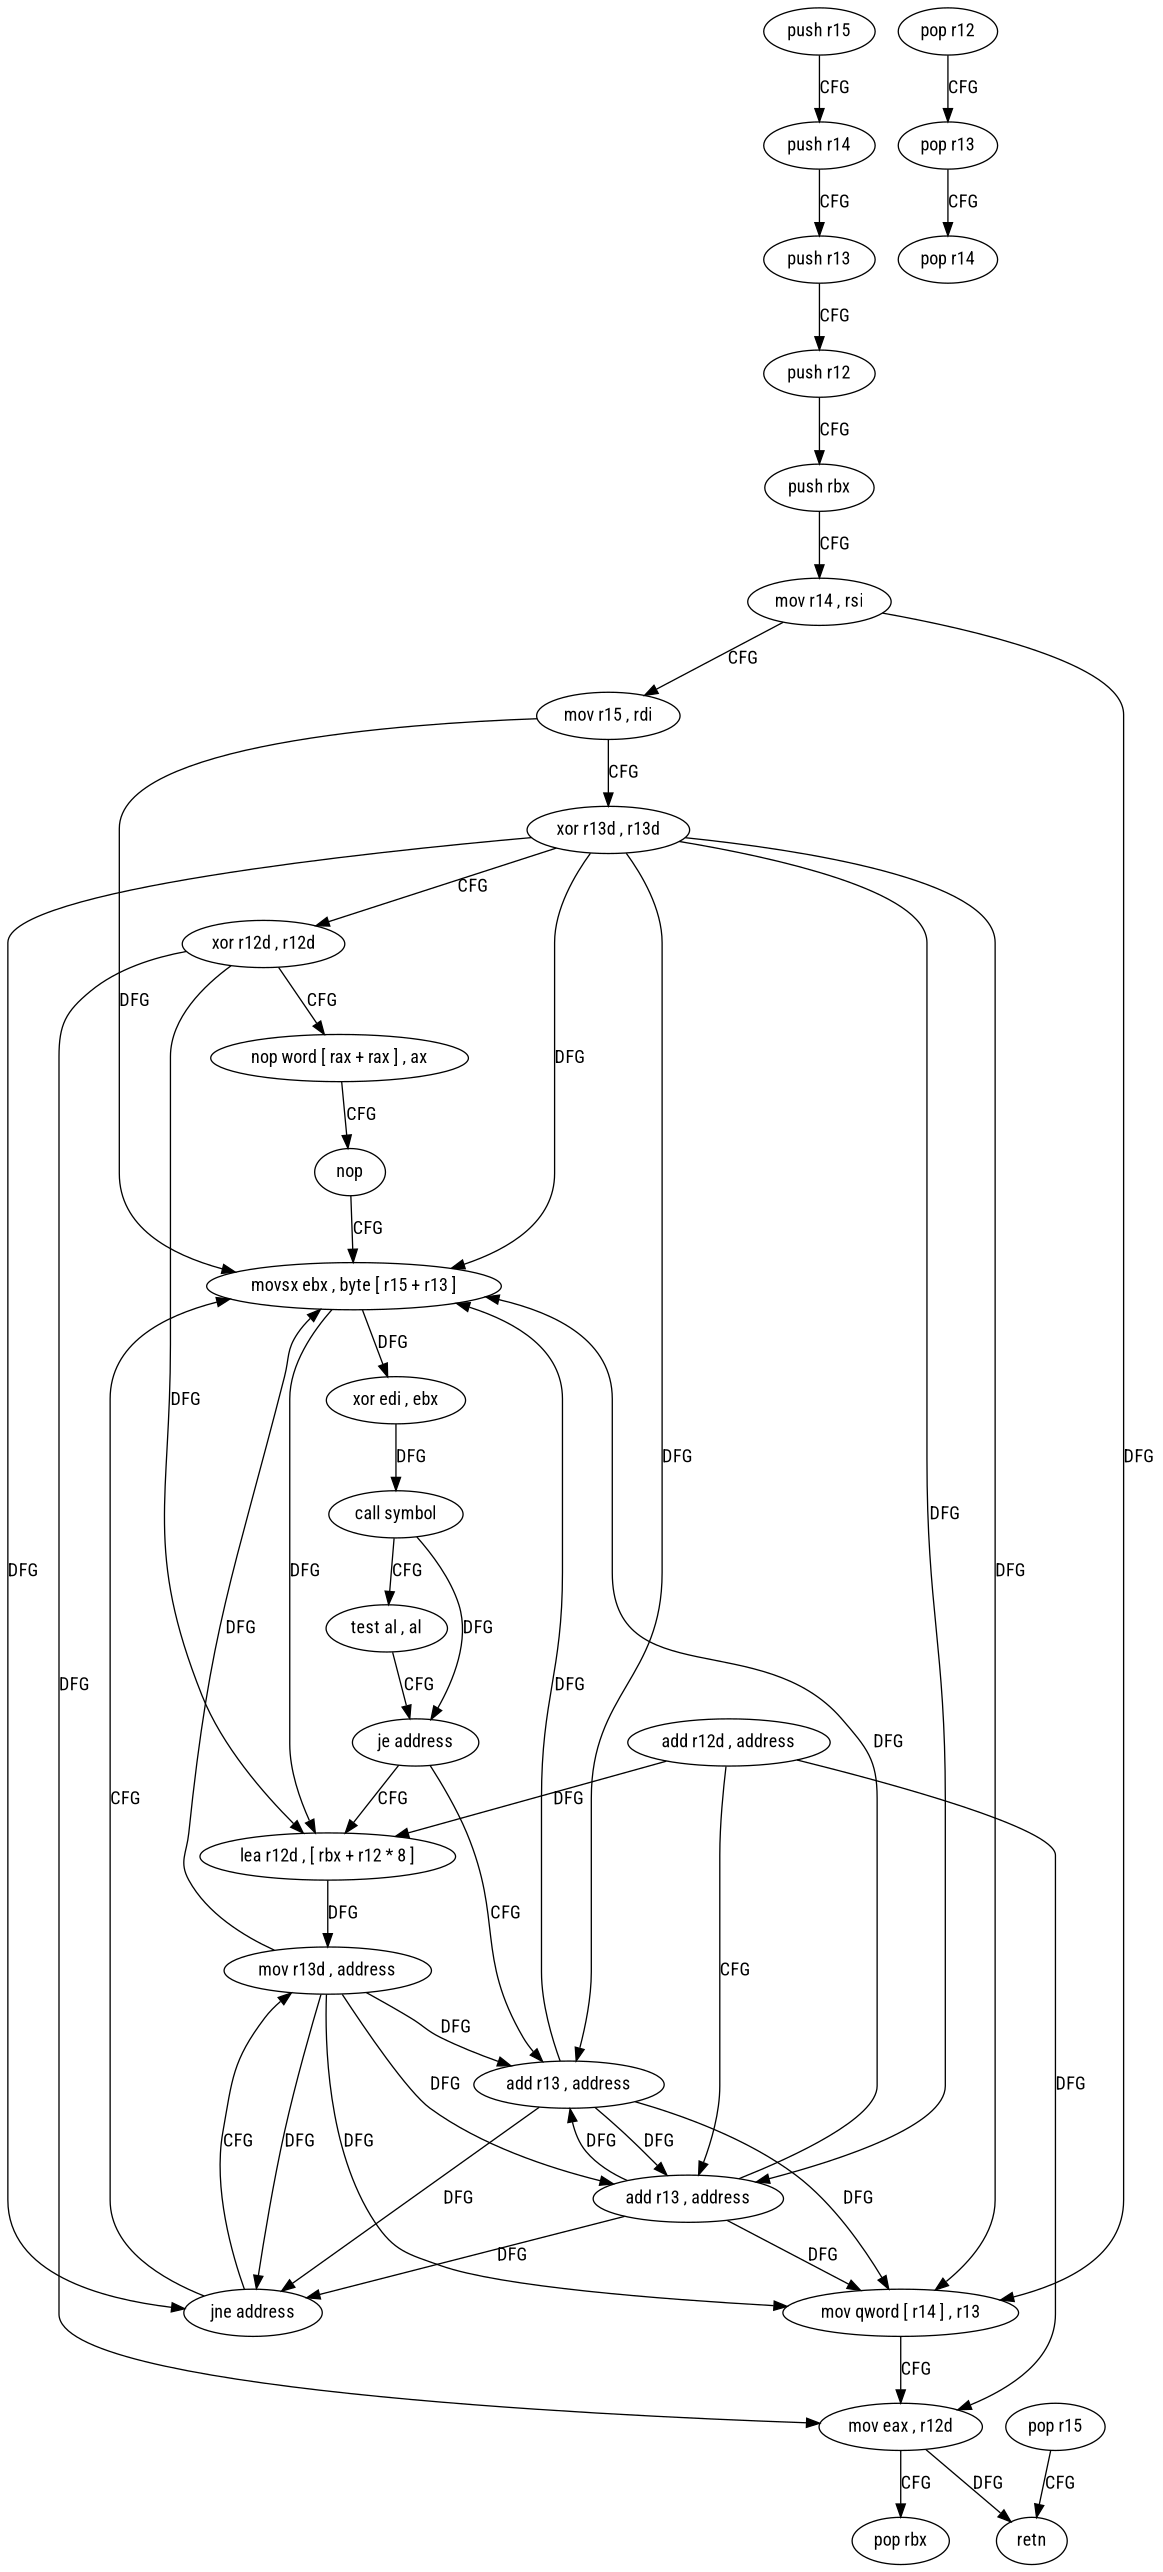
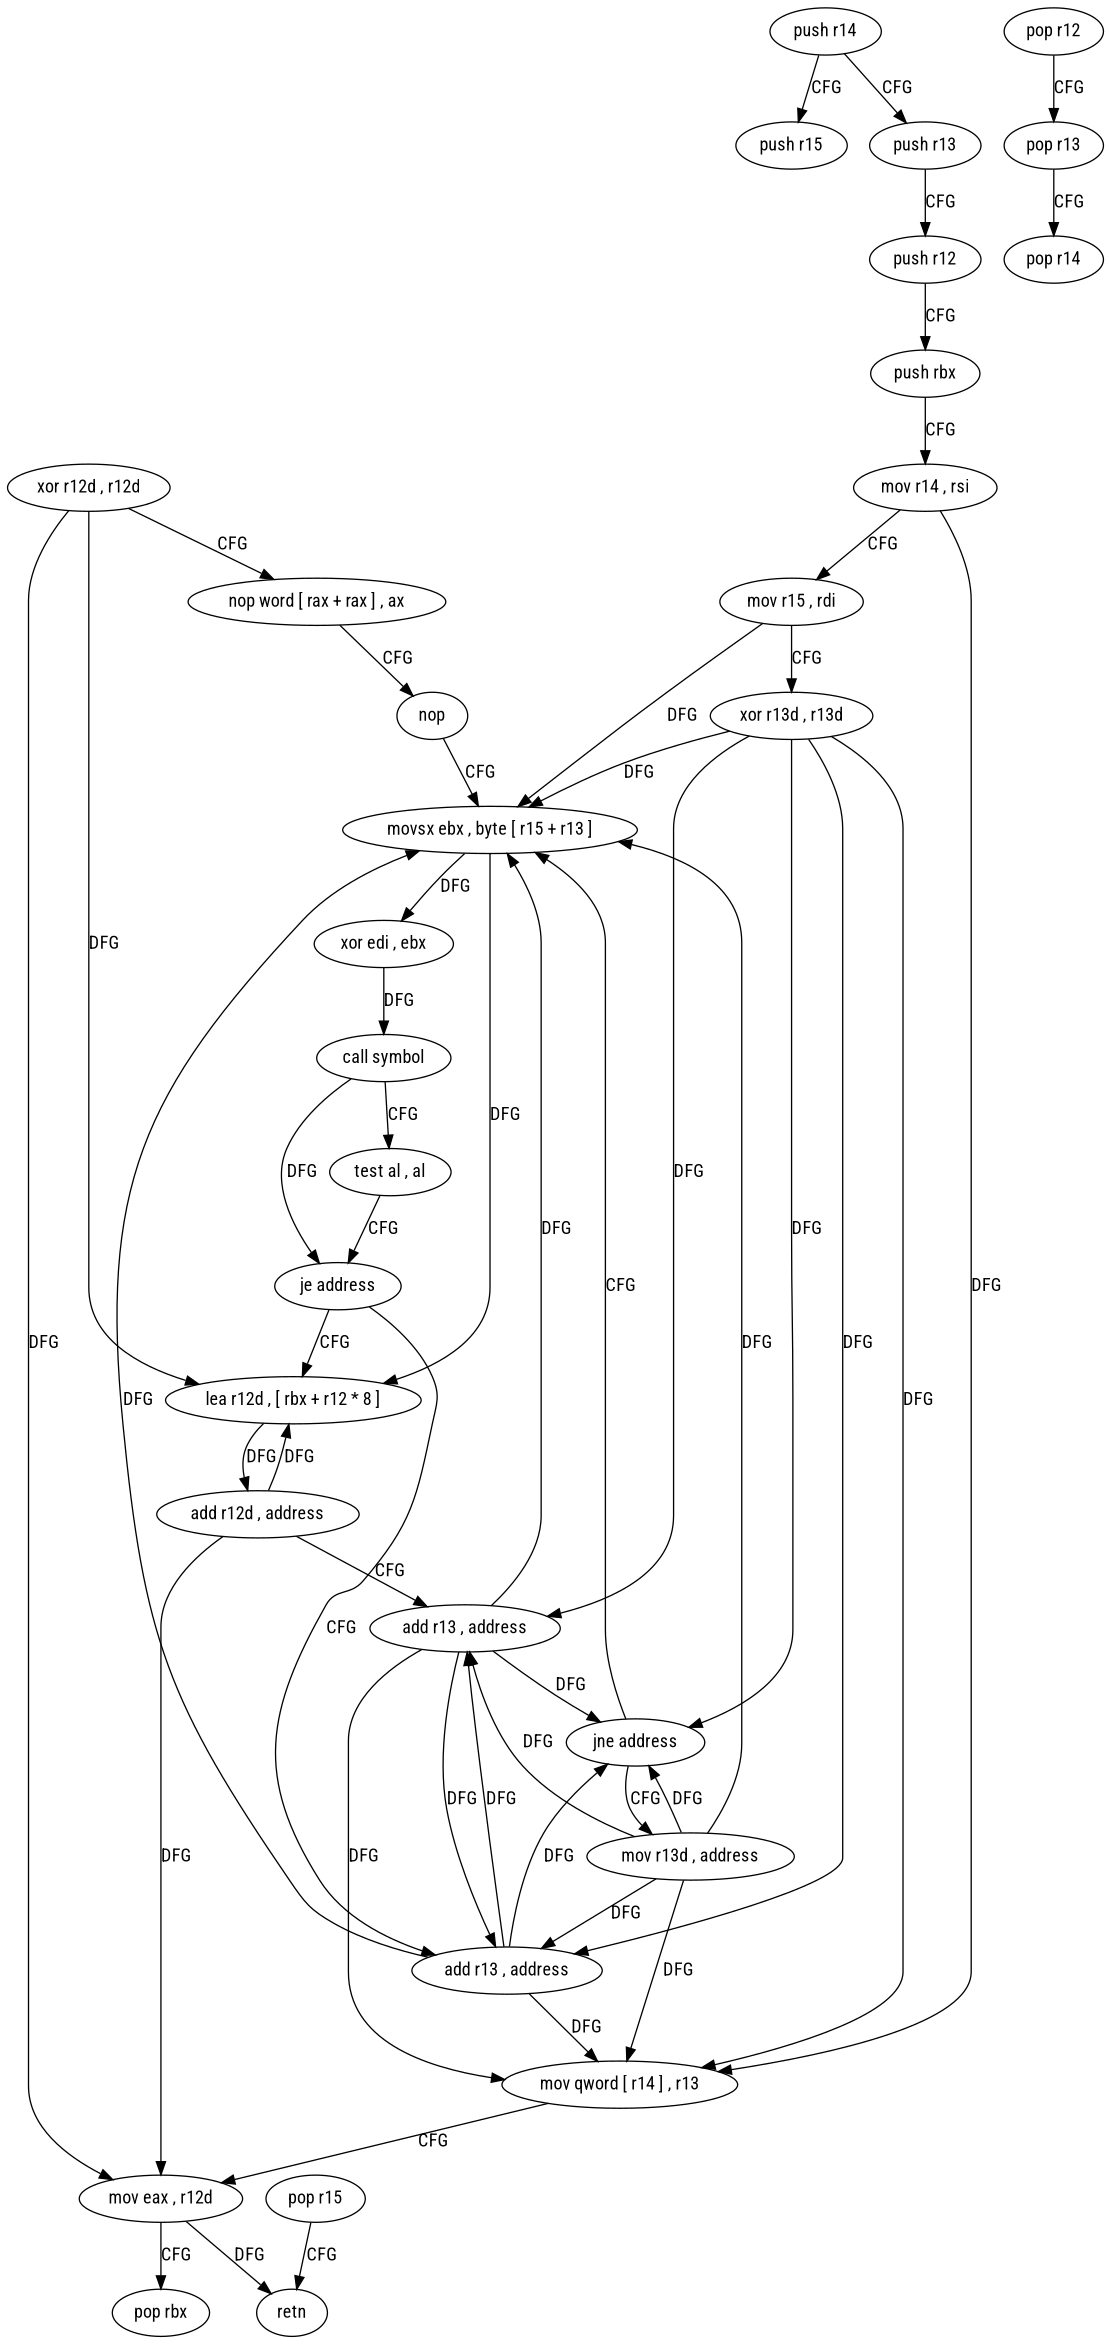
(819, 82) -> (811, 82)
(443, 885) -> none
(328, 1907) -> (246, 1448)
